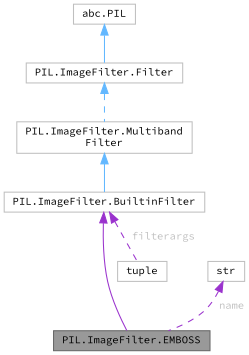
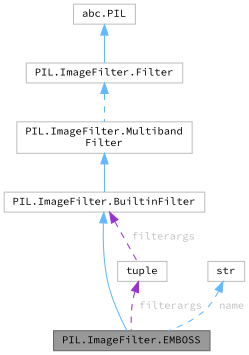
(107, 279) -> (107, 279)
none -> (132, 311)
(198, 316) -> (198, 316)
